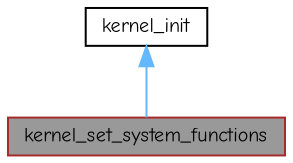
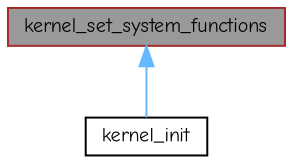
(146, 92) -> (146, 92)
